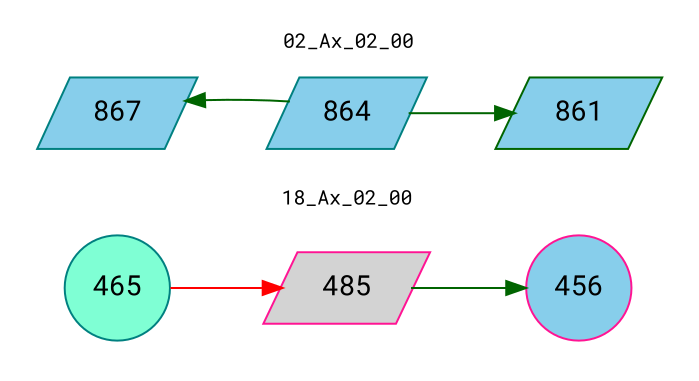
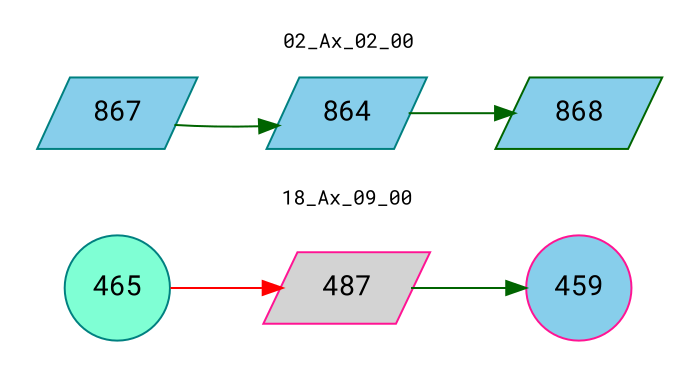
(248, 100) -> (217, 126)
(579, 113) -> (579, 113)
(348, 200) -> (348, 200)
(347, 288) -> (347, 288)
(579, 288) -> (579, 288)
